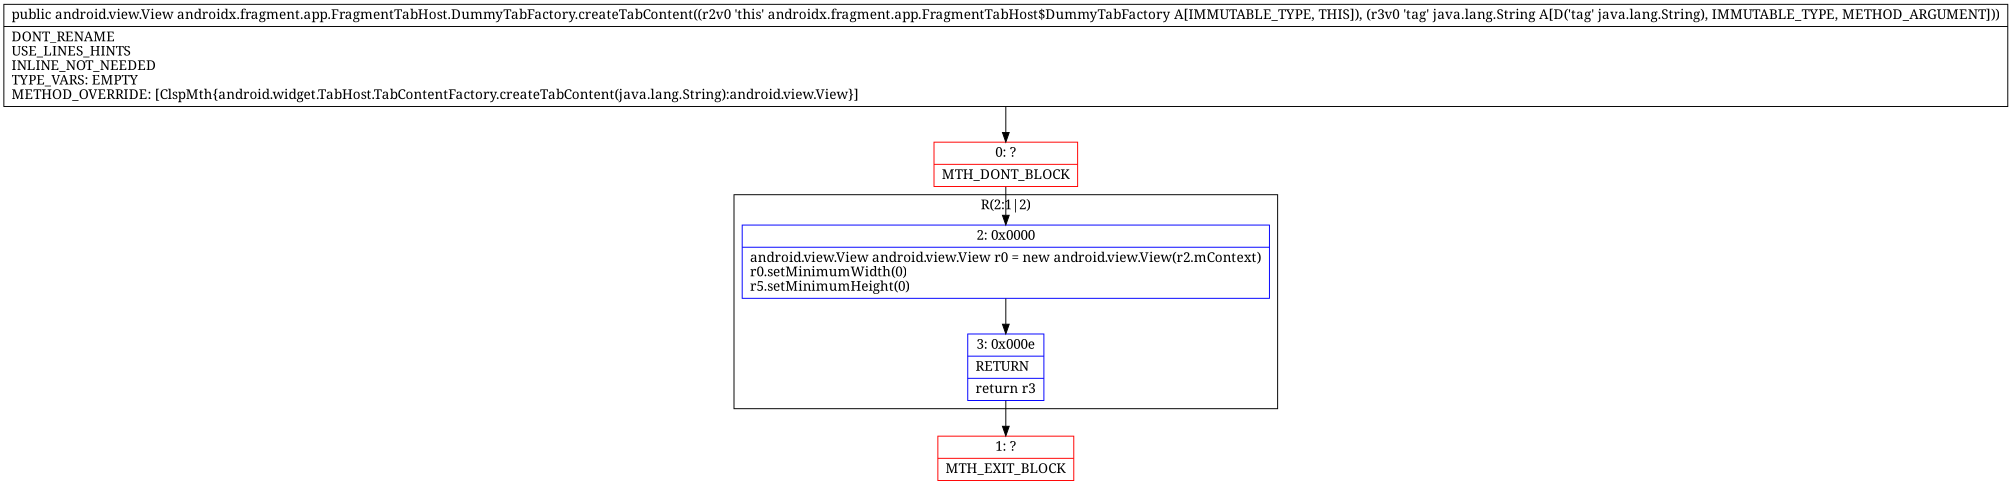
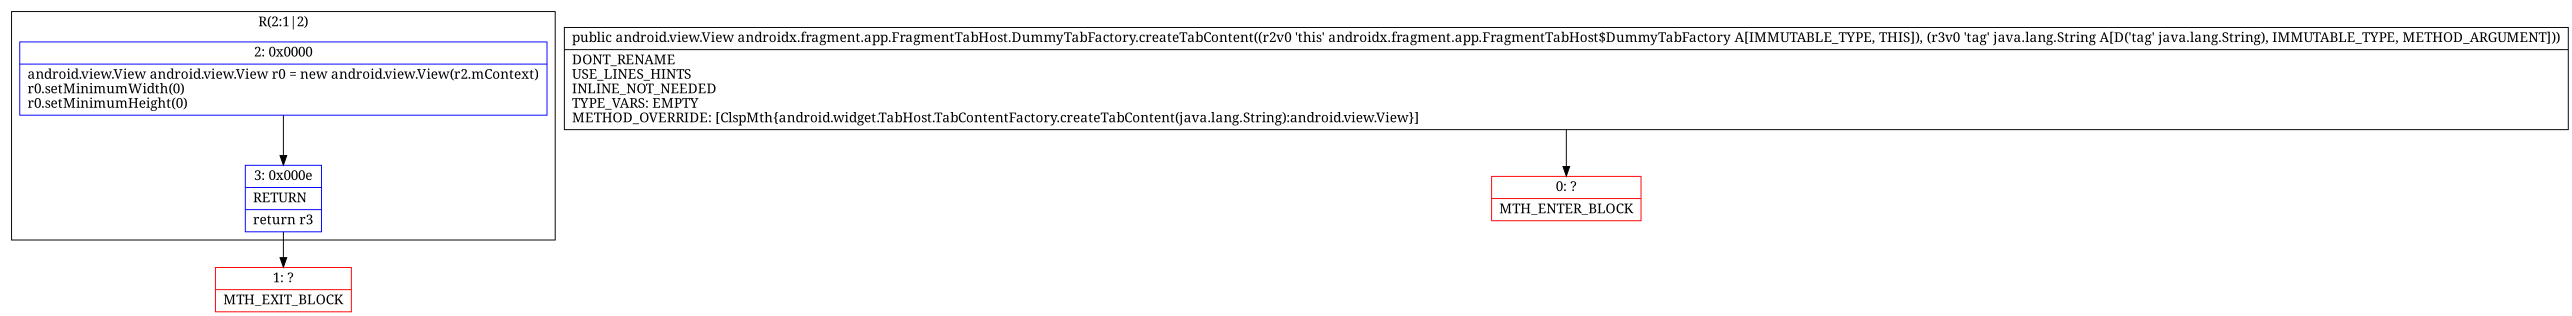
(1006, 175) -> (1566, 209)
(1006, 201) -> none
(830, 287) -> (107, 104)
